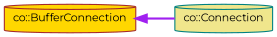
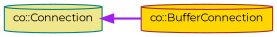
(161, 19) -> (127, 19)
